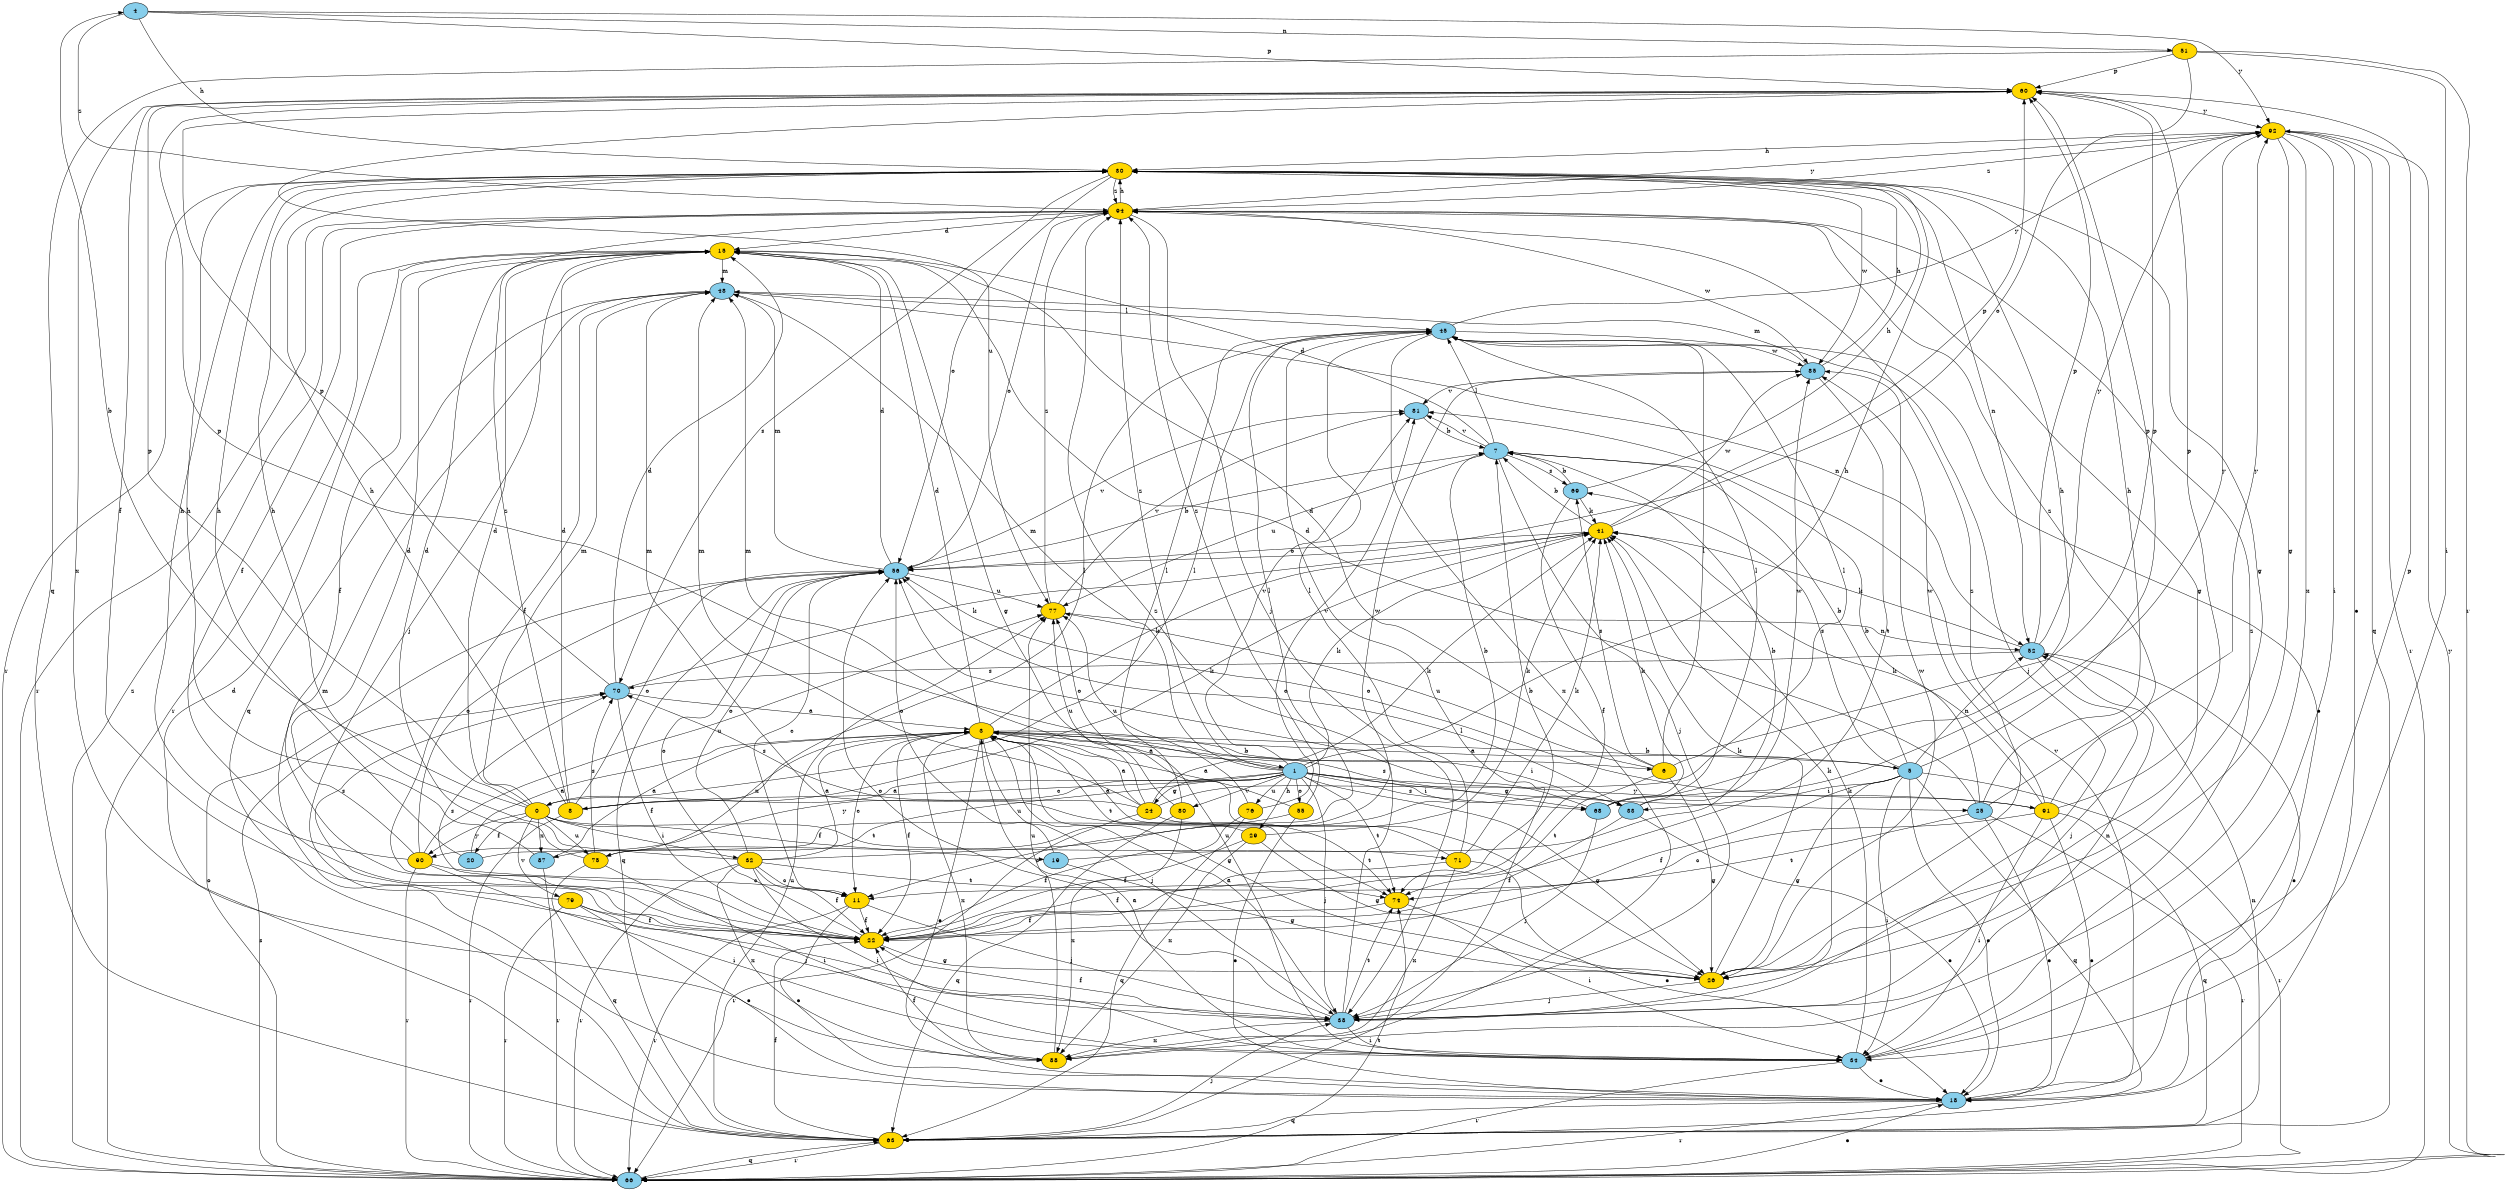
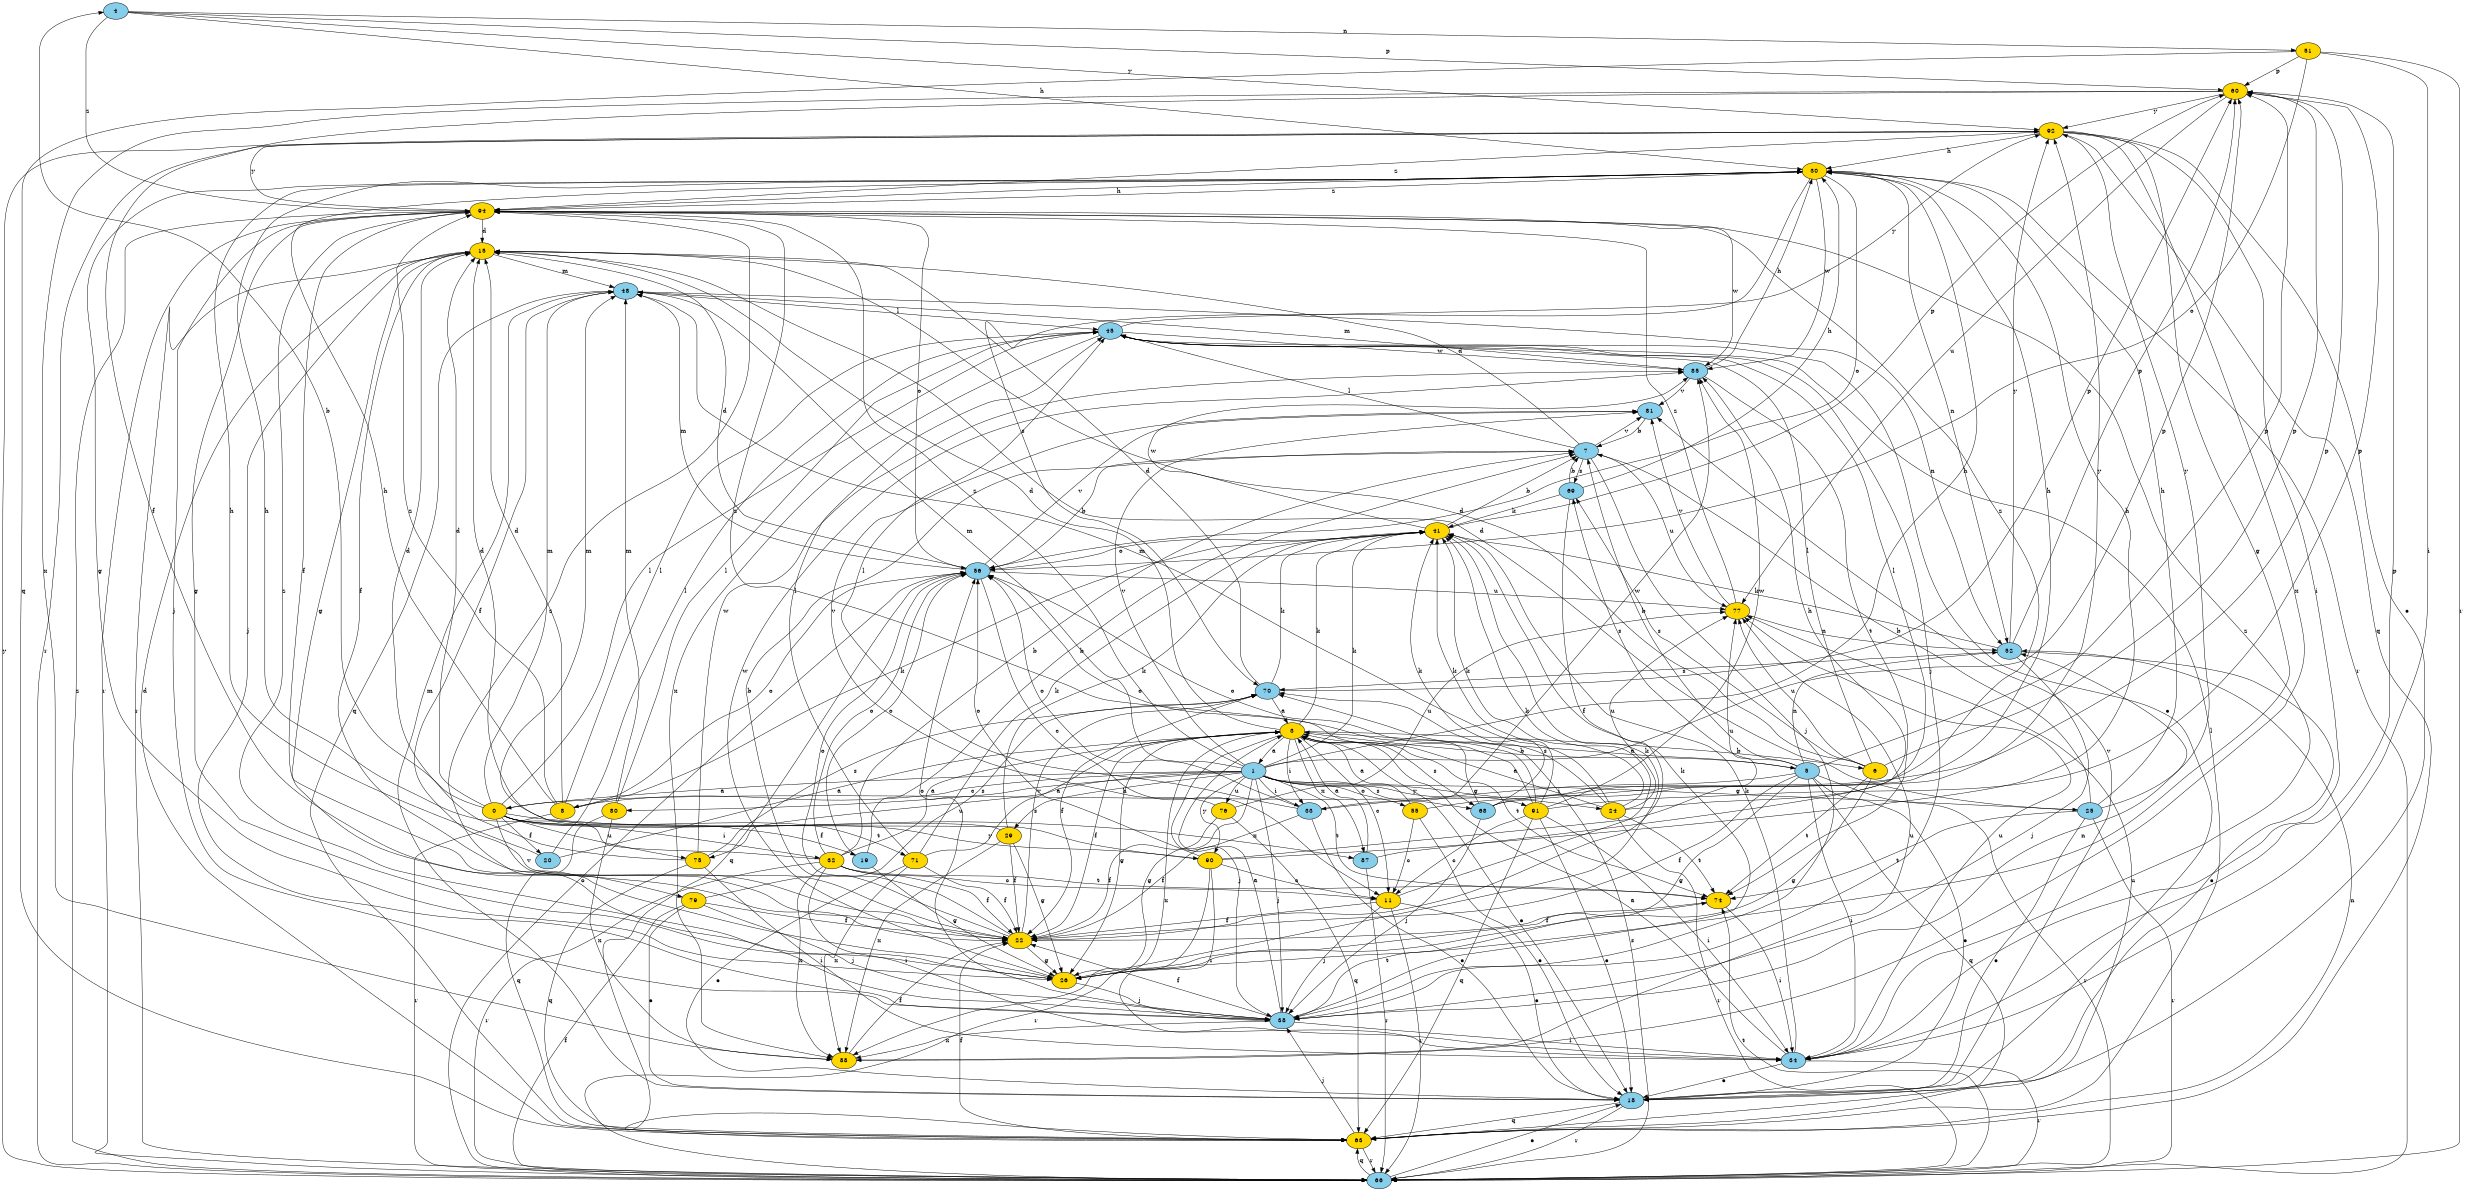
(226, 203) -> (1902, 761)
none -> (1647, 770)
(506, 1041) -> (566, 1041)
